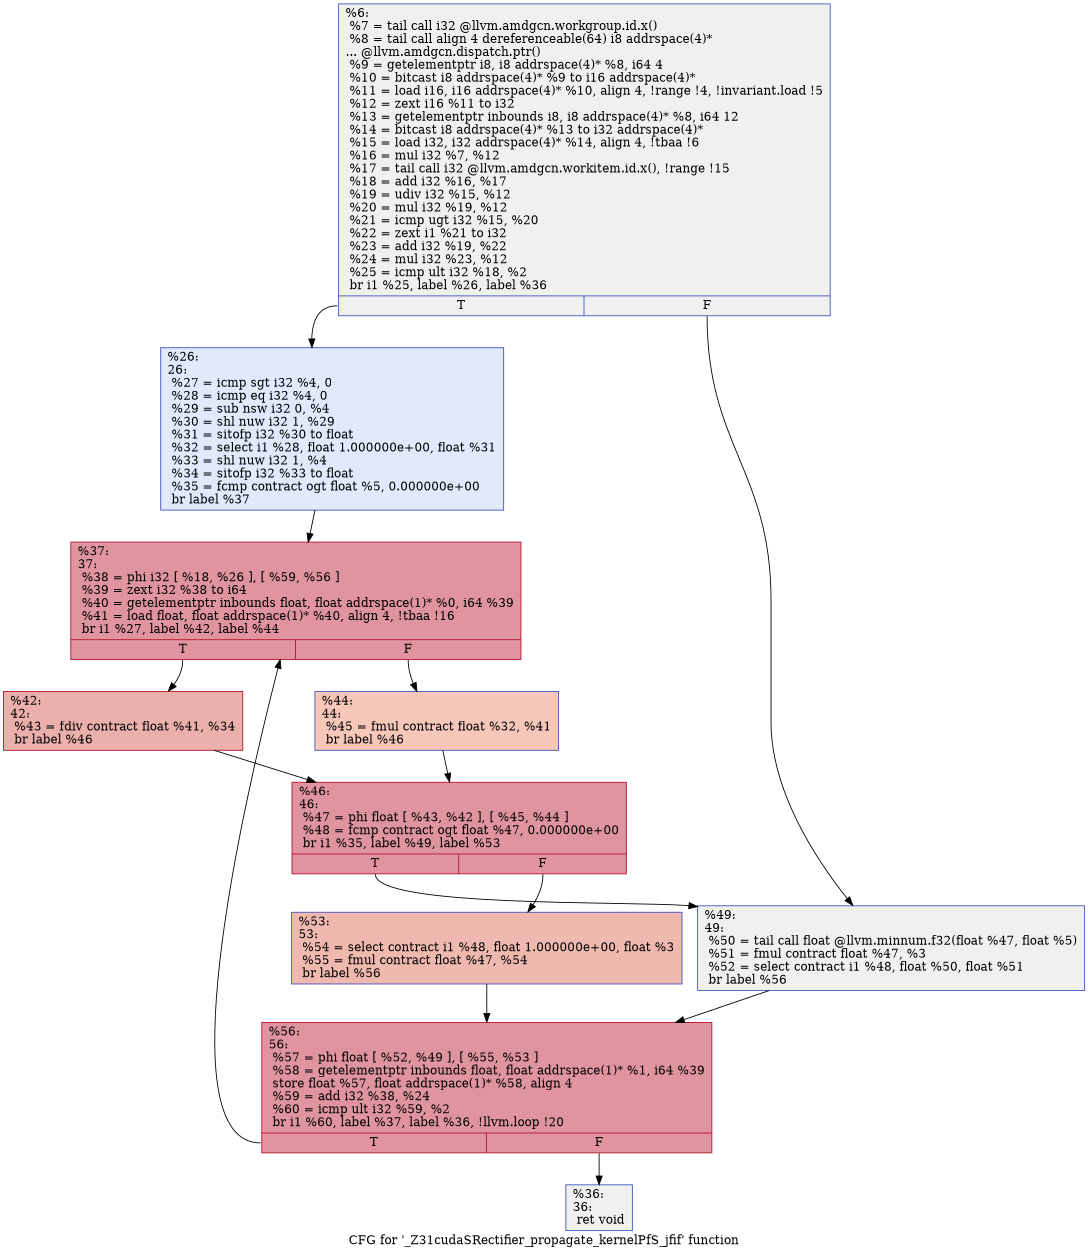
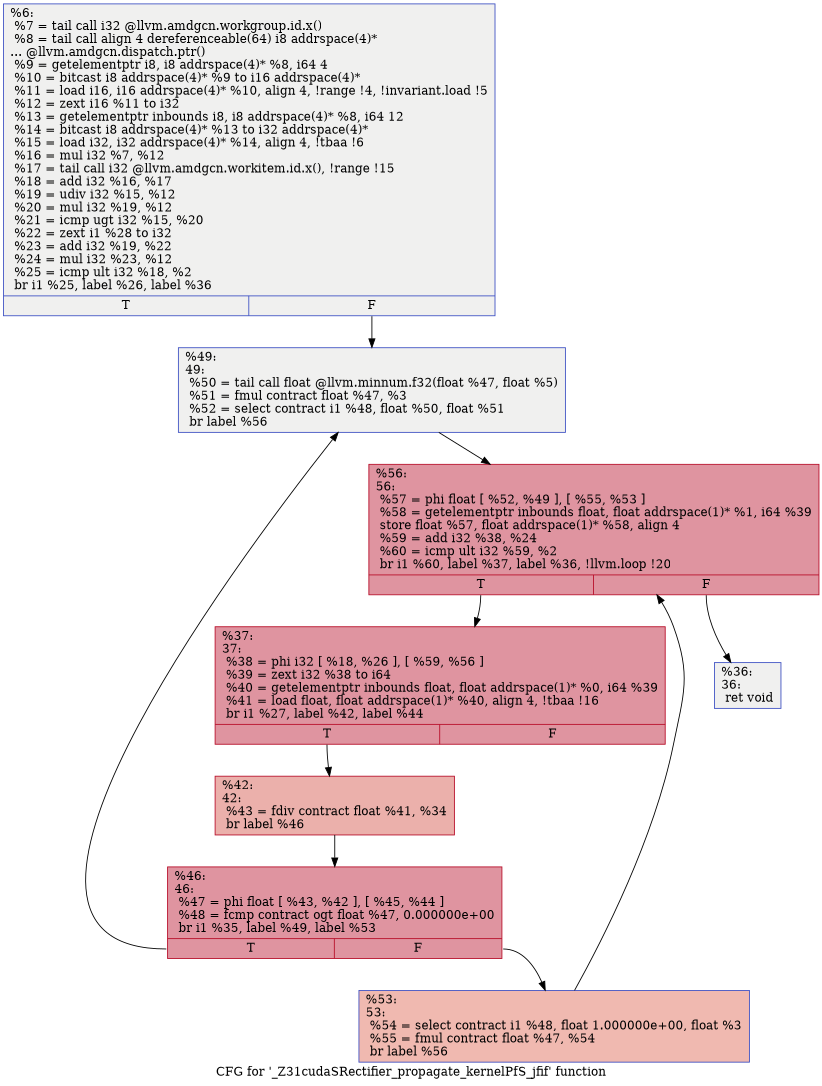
(426, 234) -> (91, 234)
(332, 429) -> none
(437, 721) -> none
